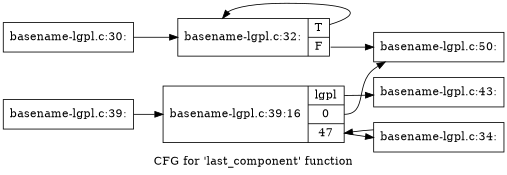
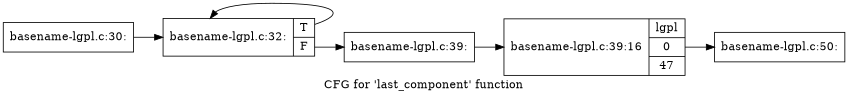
(348, 47) -> (325, 47)
(439, 92) -> none
(439, 137) -> none
